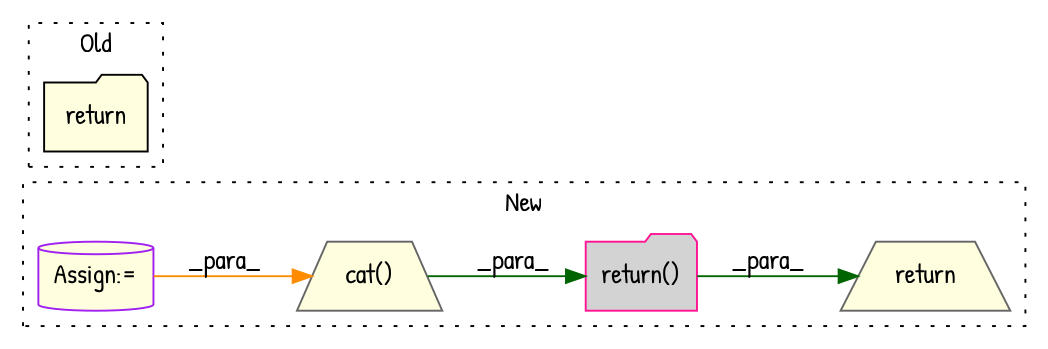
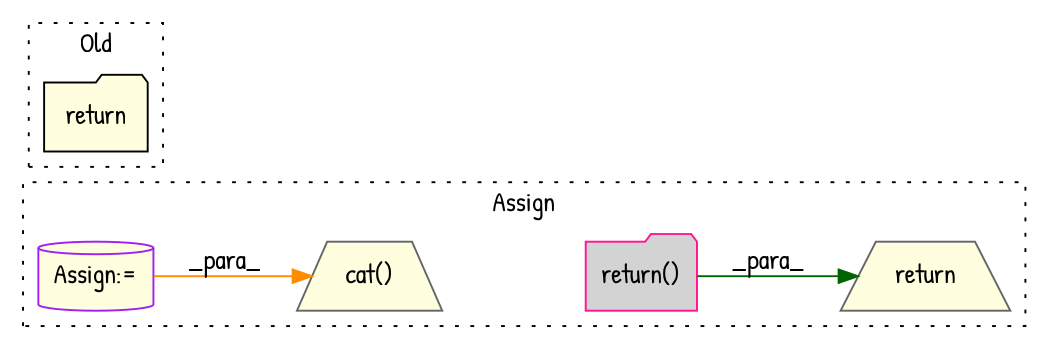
(524, 204) -> (524, 204)
(497, 276) -> none
